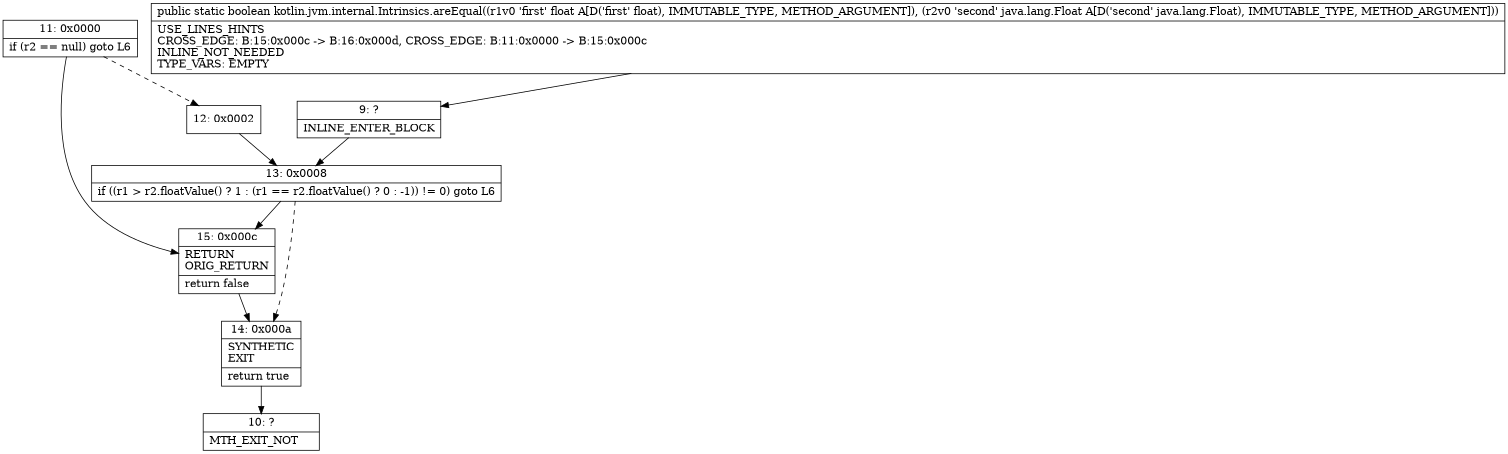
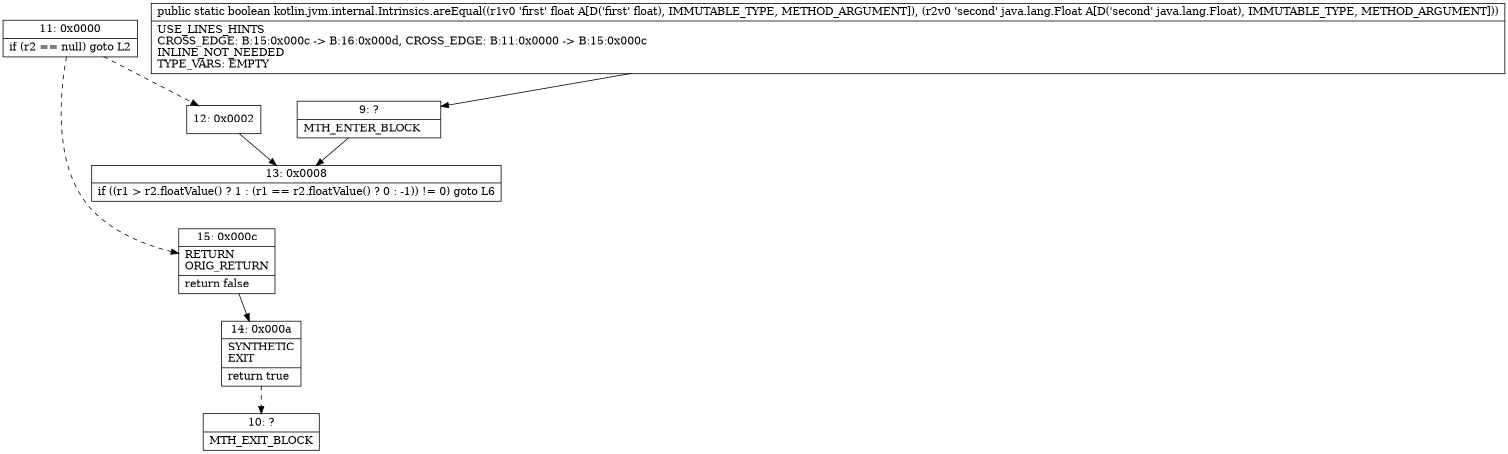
(70, 47) -> (70, 47)
(369, 128) -> (362, 128)
(73, 181) -> (73, 181)
(271, 212) -> none
(289, 258) -> none
(261, 396) -> (261, 396)
(254, 441) -> (261, 441)
